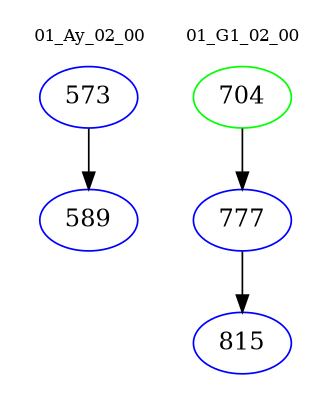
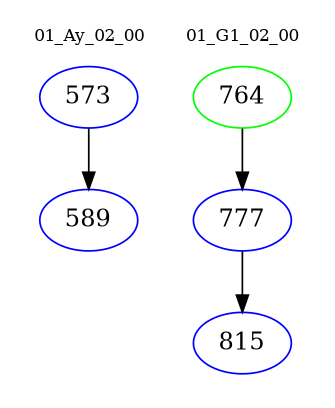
(242, 97) -> (242, 97)
